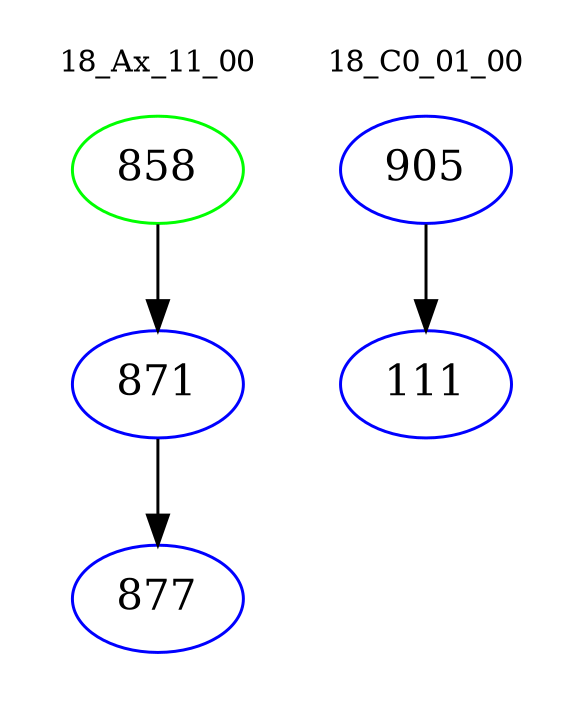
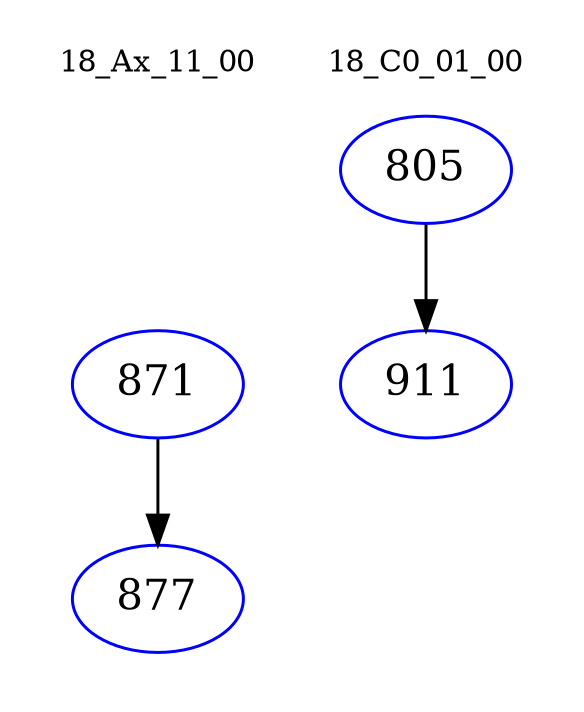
(158, 170) -> none
(426, 170) -> (426, 170)
(426, 384) -> (426, 384)
